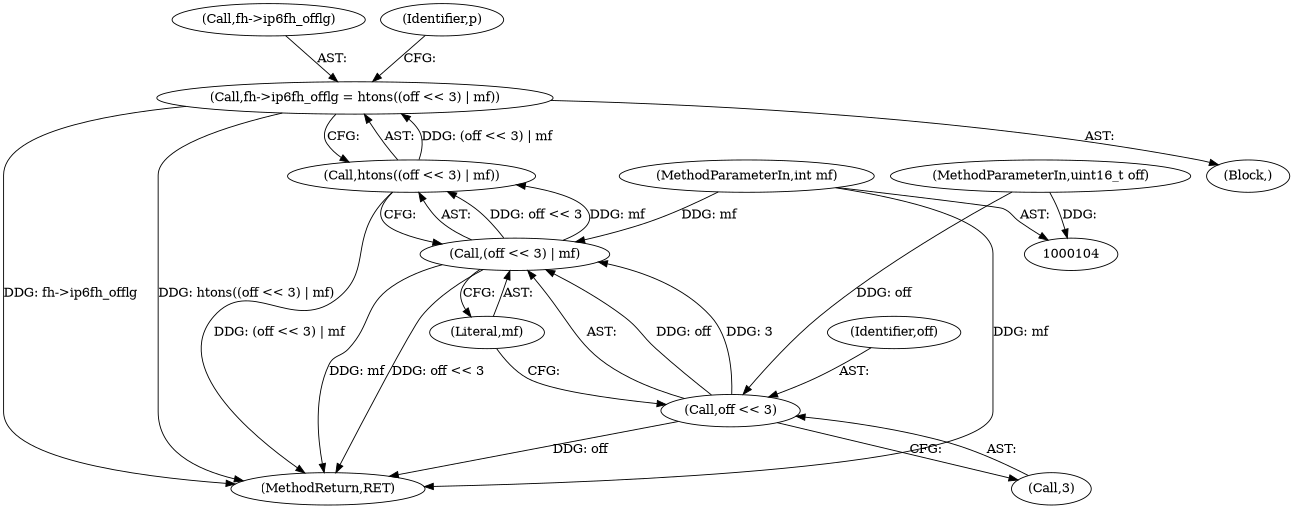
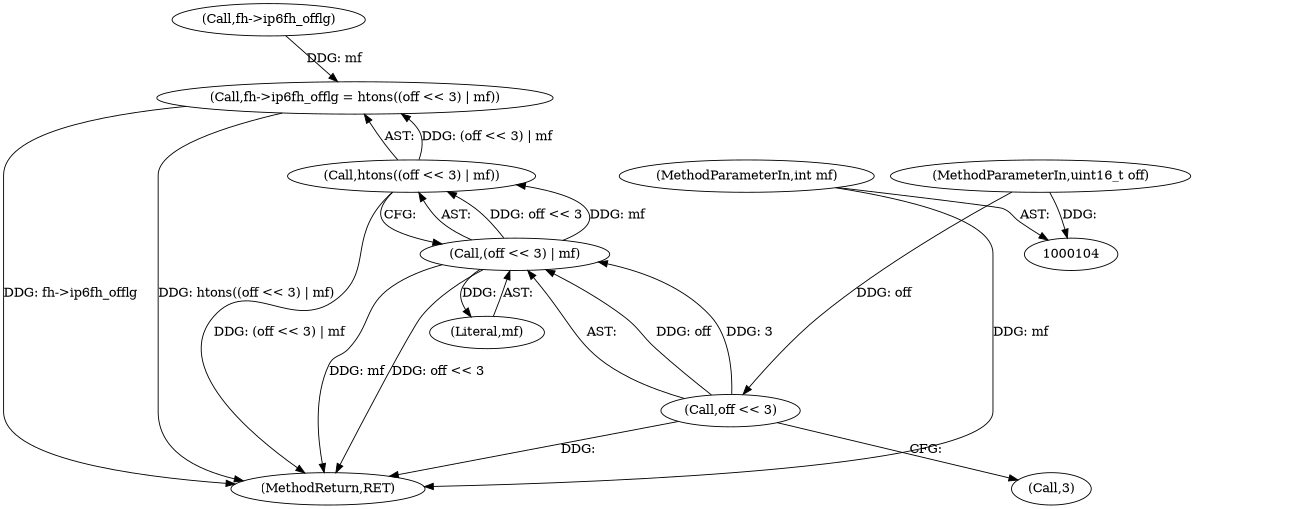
(442, 20) -> none
(334, 59) -> (334, 59)
(325, 137) -> none
(1248, 176) -> none
(653, 220) -> none
(481, 293) -> (481, 293)
(894, 332) -> none
(570, 391) -> none
(920, 435) -> none
(580, 450) -> (580, 450)
